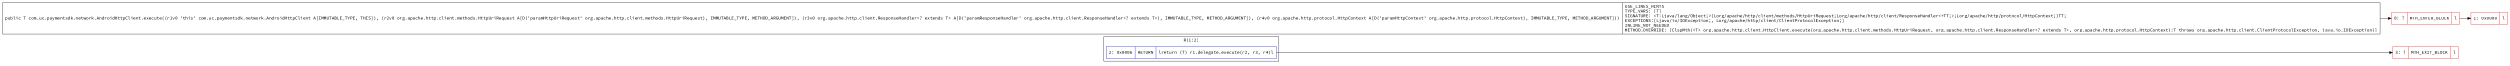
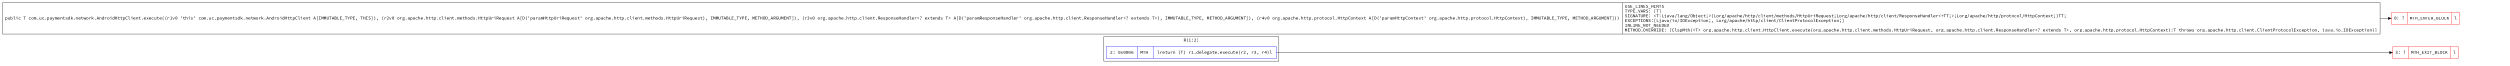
(2489, 18) -> none
(1146, 52) -> (1144, 52)
